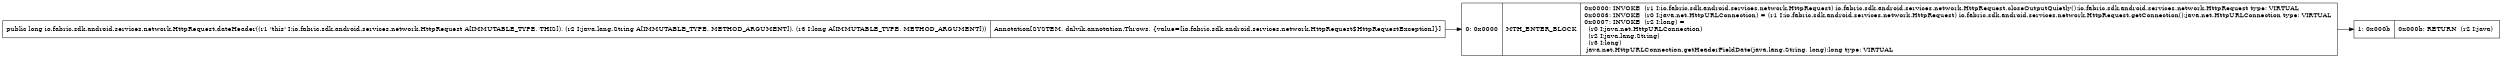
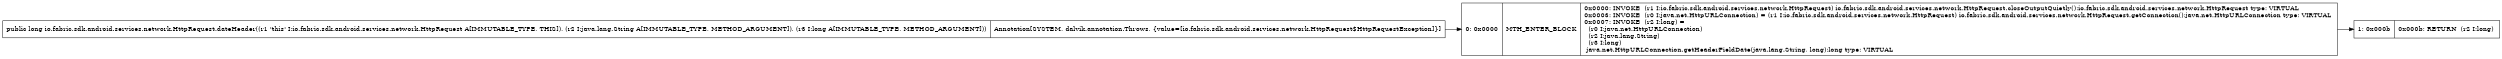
(2447, 29) -> (2447, 29)
